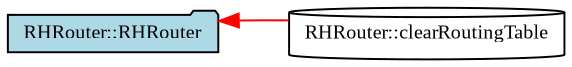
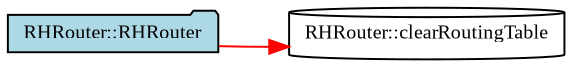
(264, 20) -> (244, 47)
